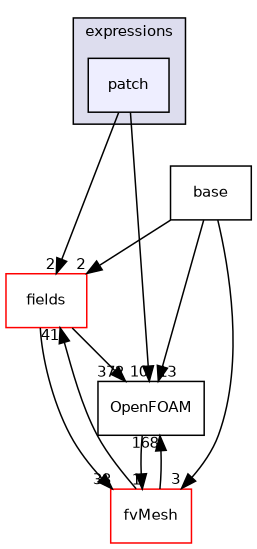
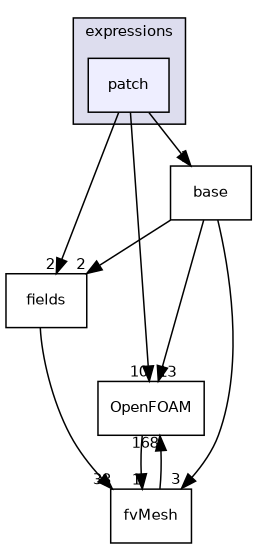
none -> (165, 133)
(46, 301) -> (46, 301)
(93, 349) -> none
(90, 421) -> none
(151, 516) -> (151, 516)
